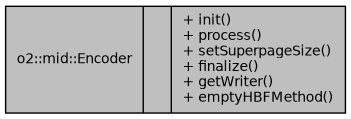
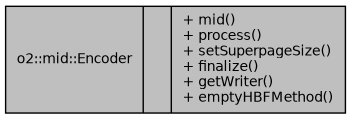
(207, 20) -> (209, 20)
